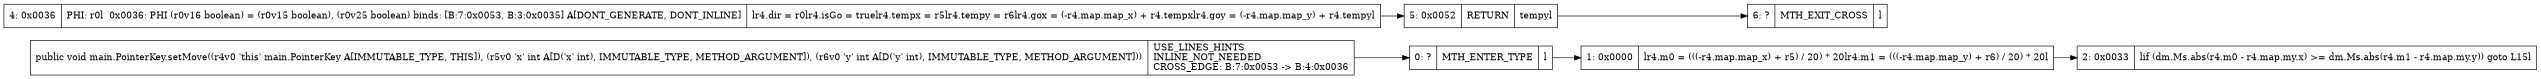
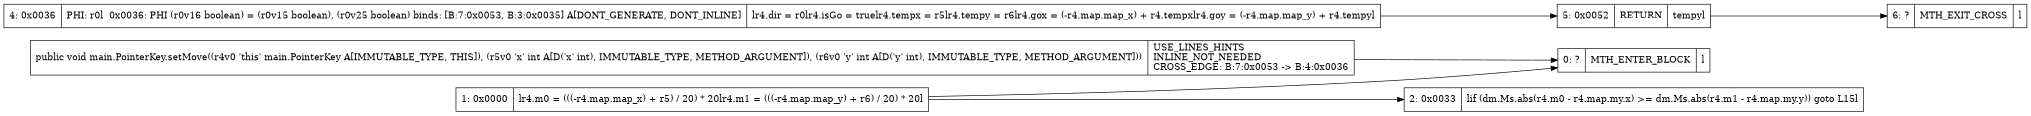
(1488, 57) -> (1641, 60)
(1563, 58) -> (1240, 88)
